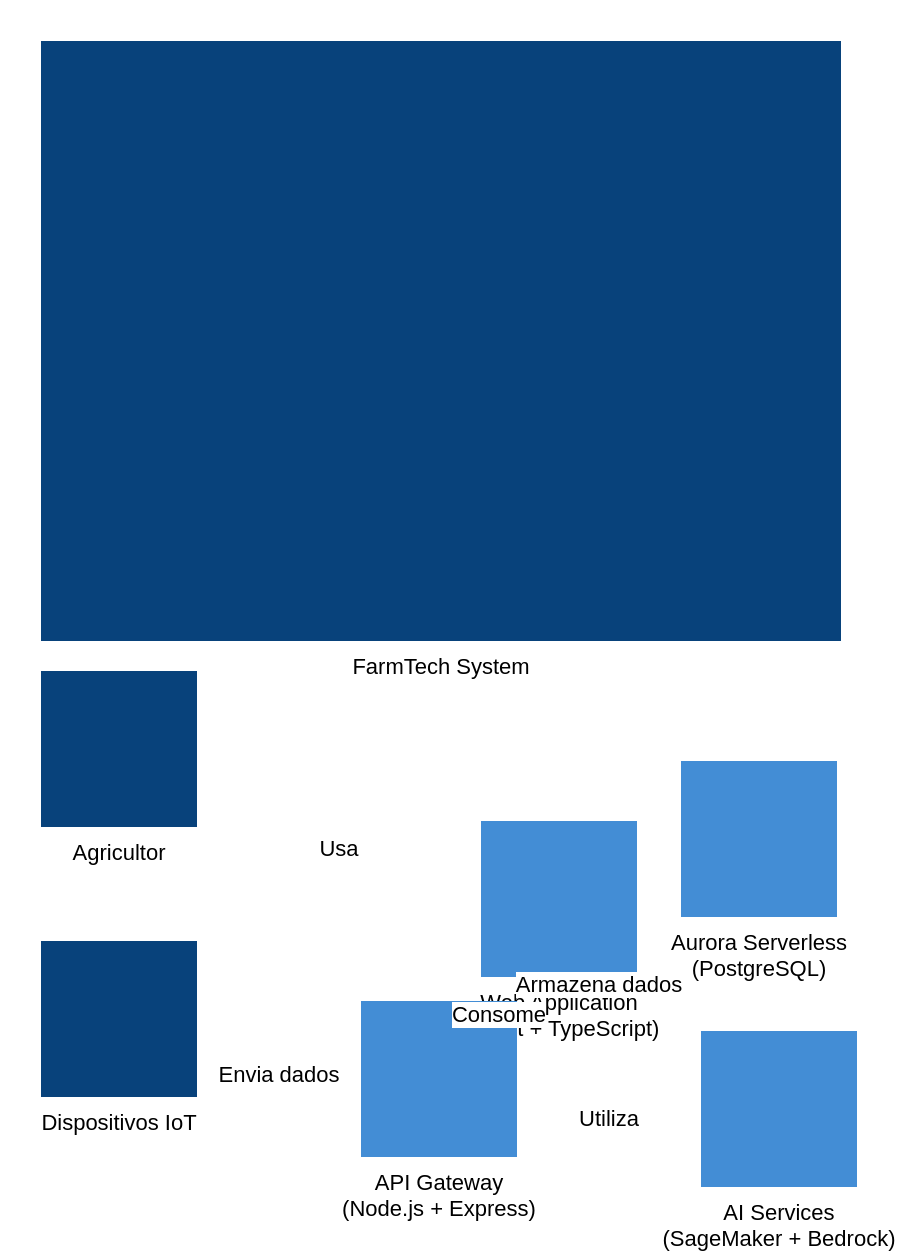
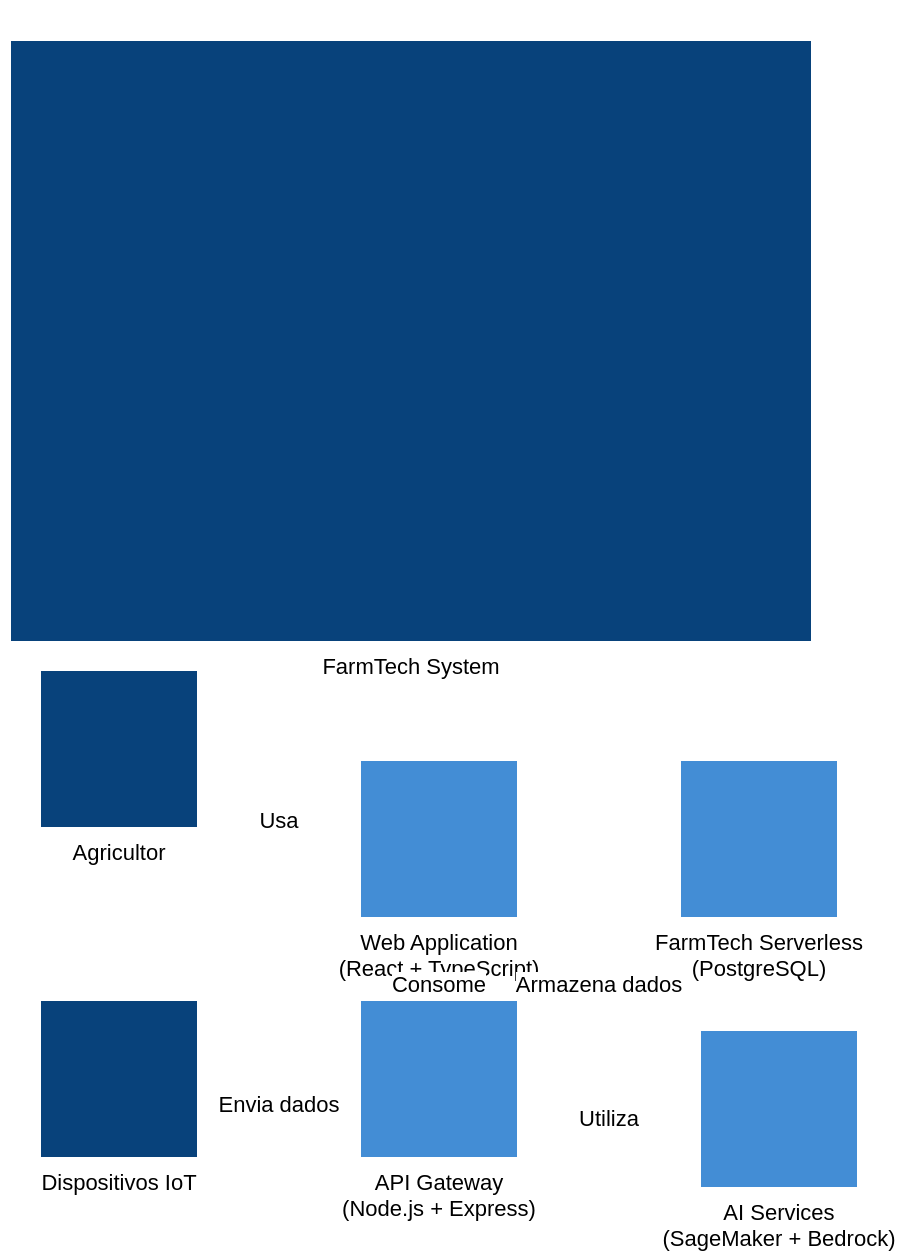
(441, 341) -> (411, 341)
(559, 899) -> (439, 839)
(760, 957) -> (760, 957)
(119, 1019) -> (119, 1079)
